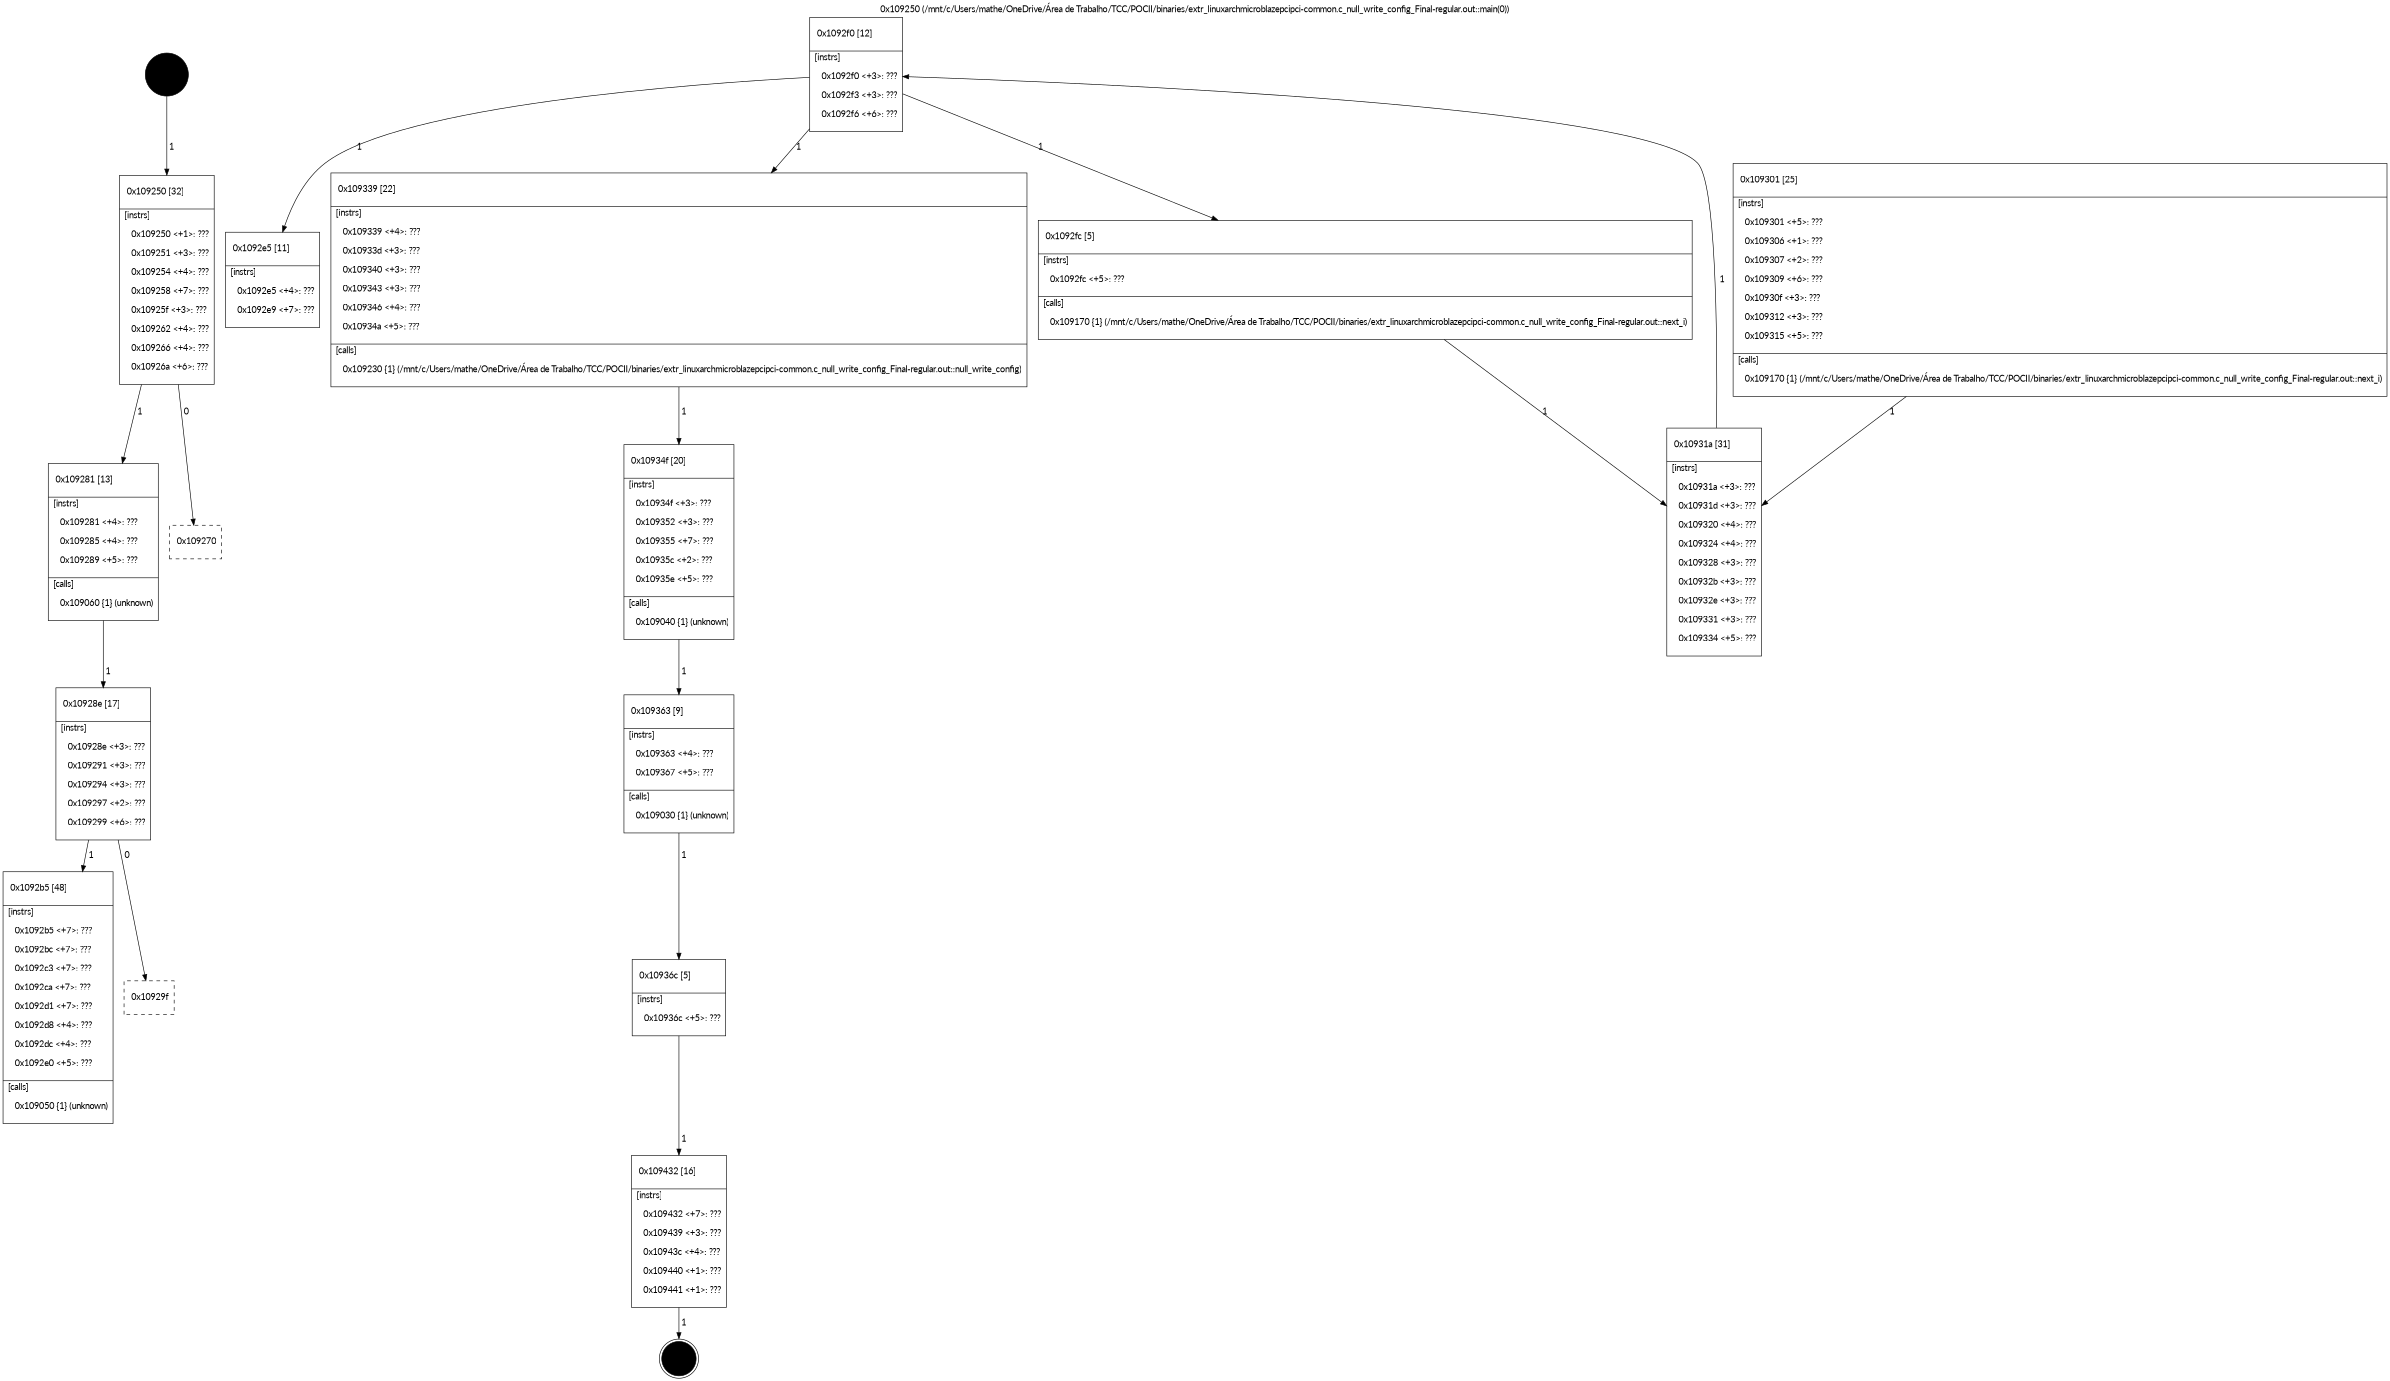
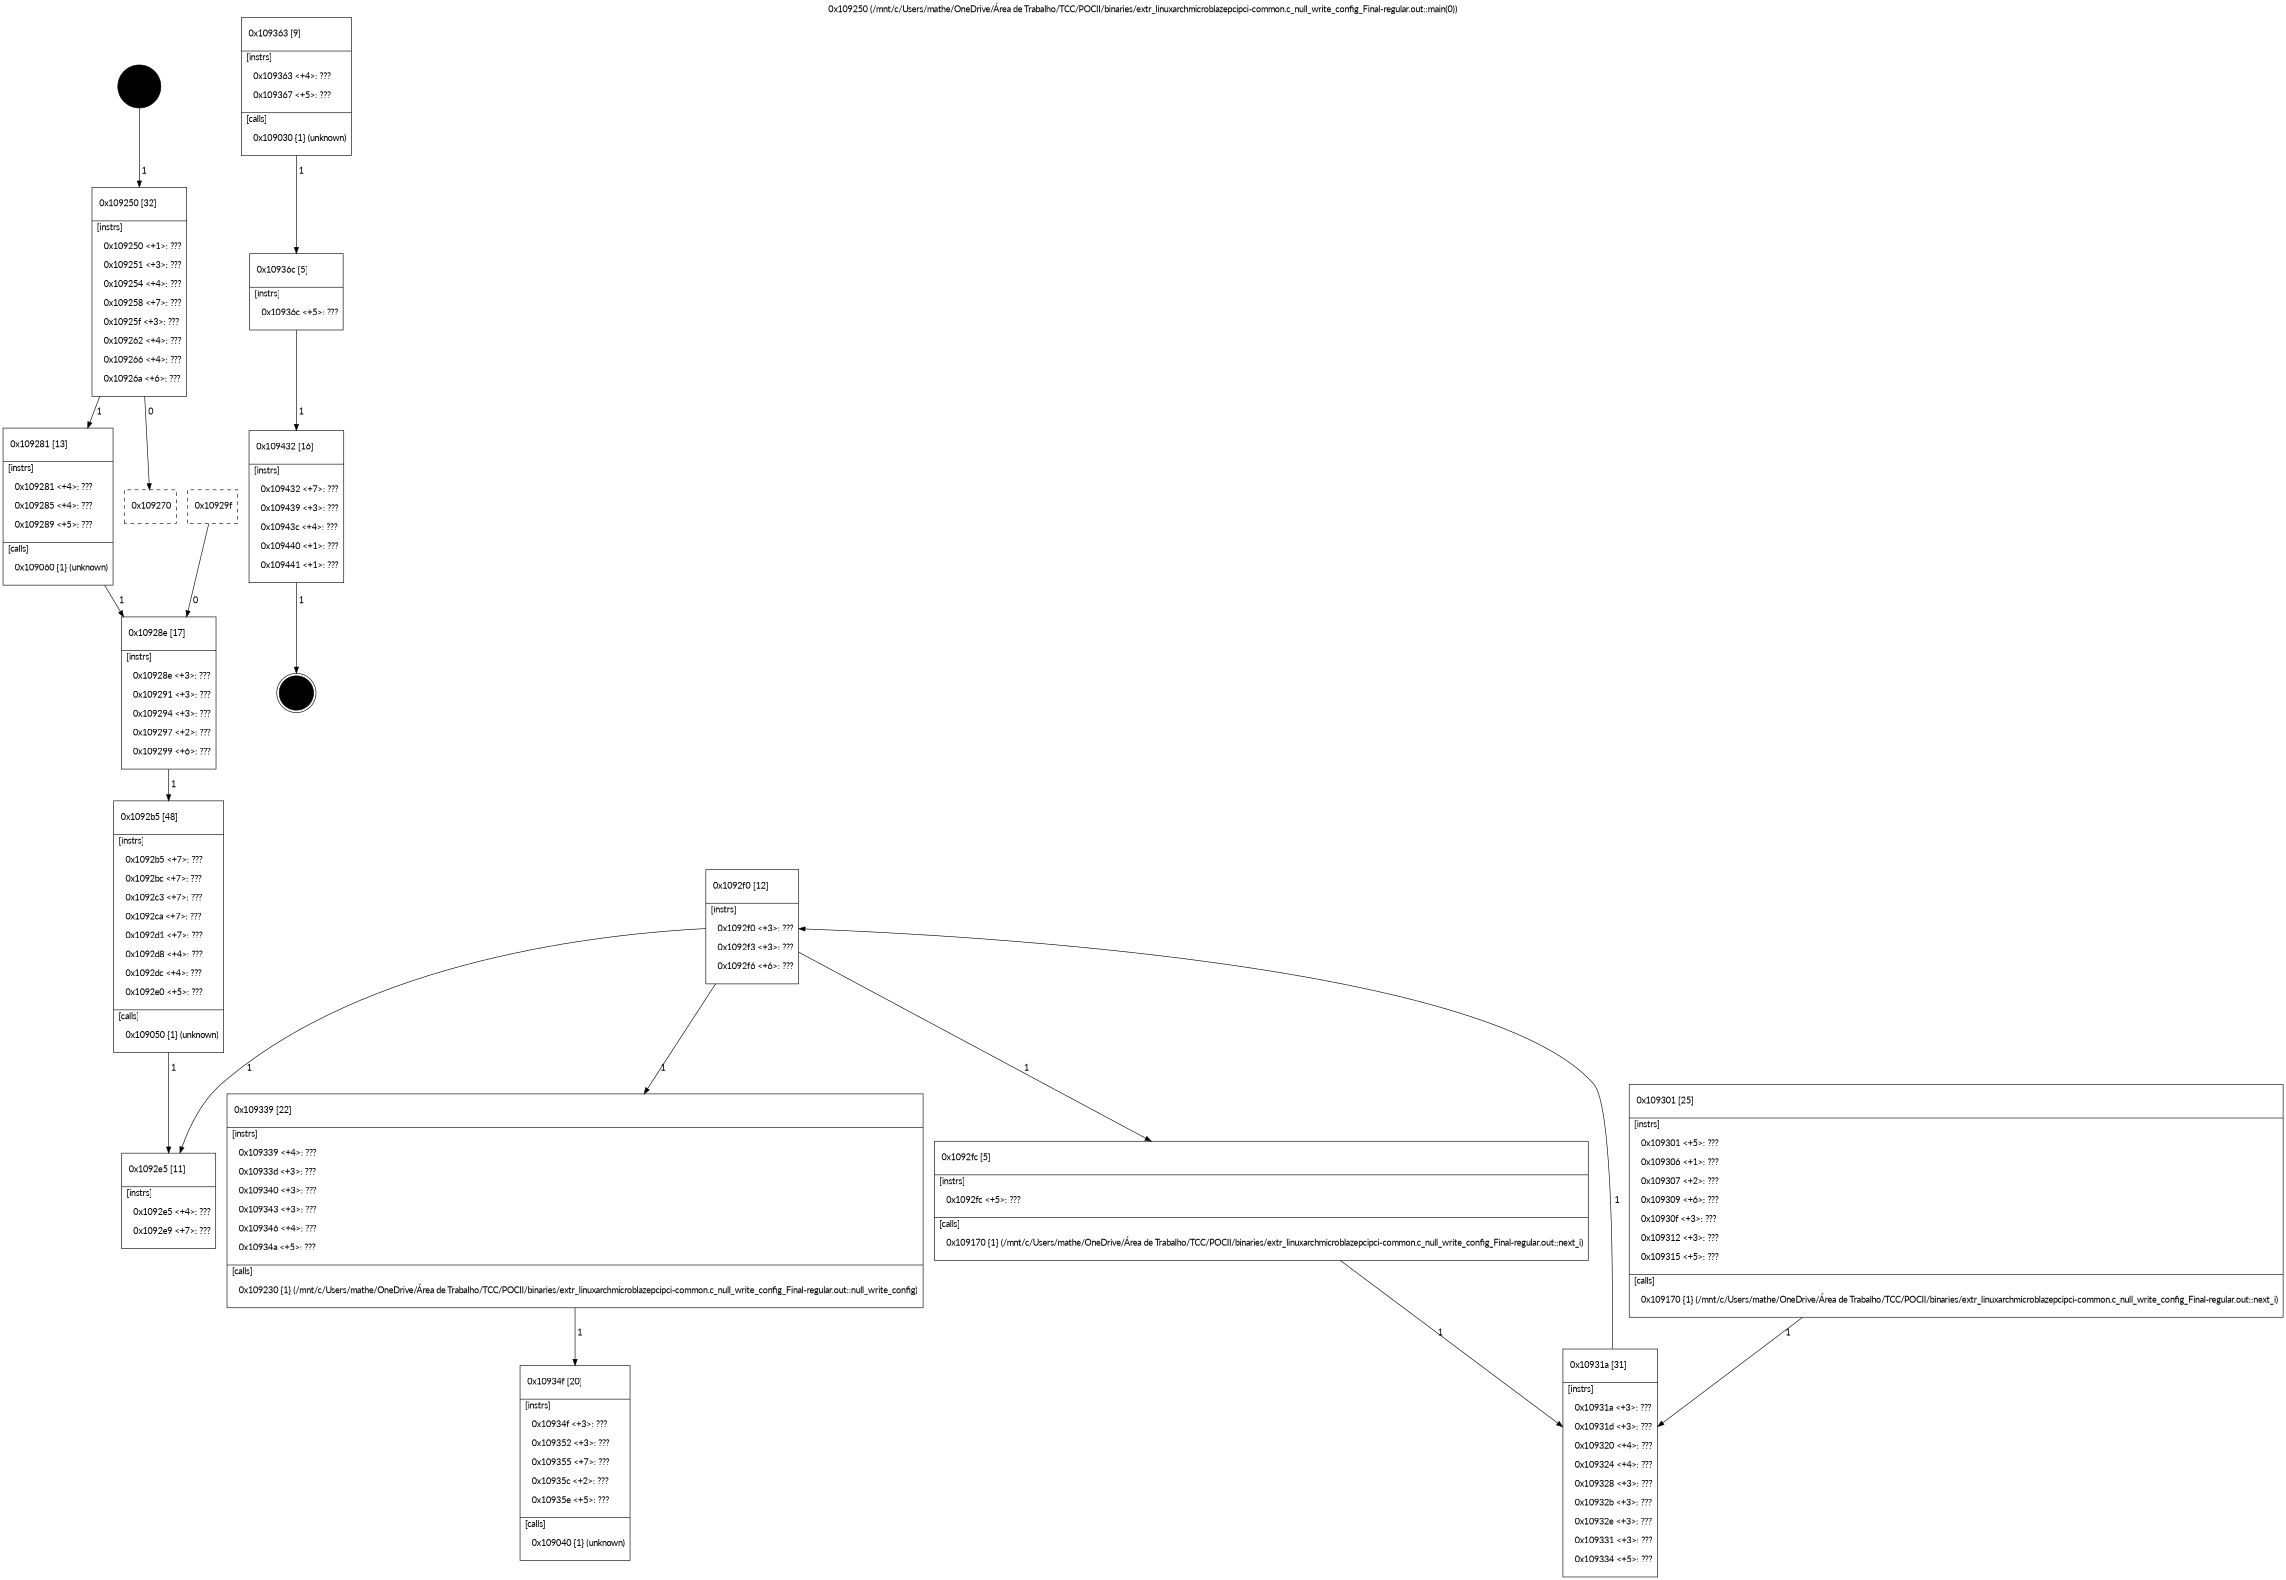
(679, 664) -> none
(131, 907) -> (198, 567)
none -> (169, 1100)
